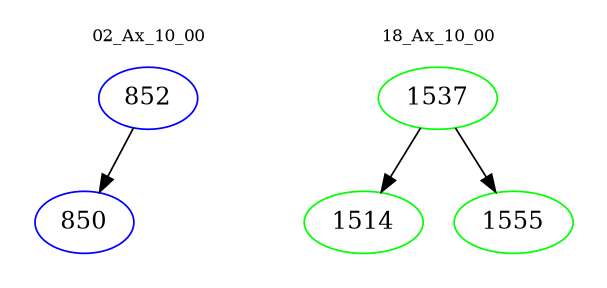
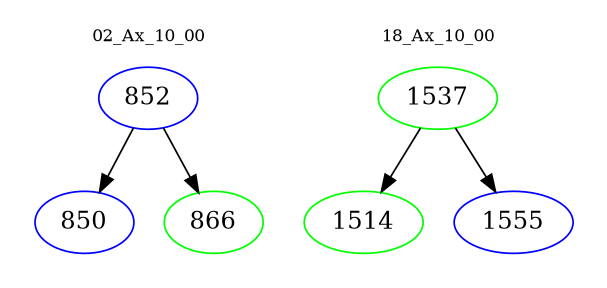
none -> (214, 222)
(514, 222) -> (514, 222)
